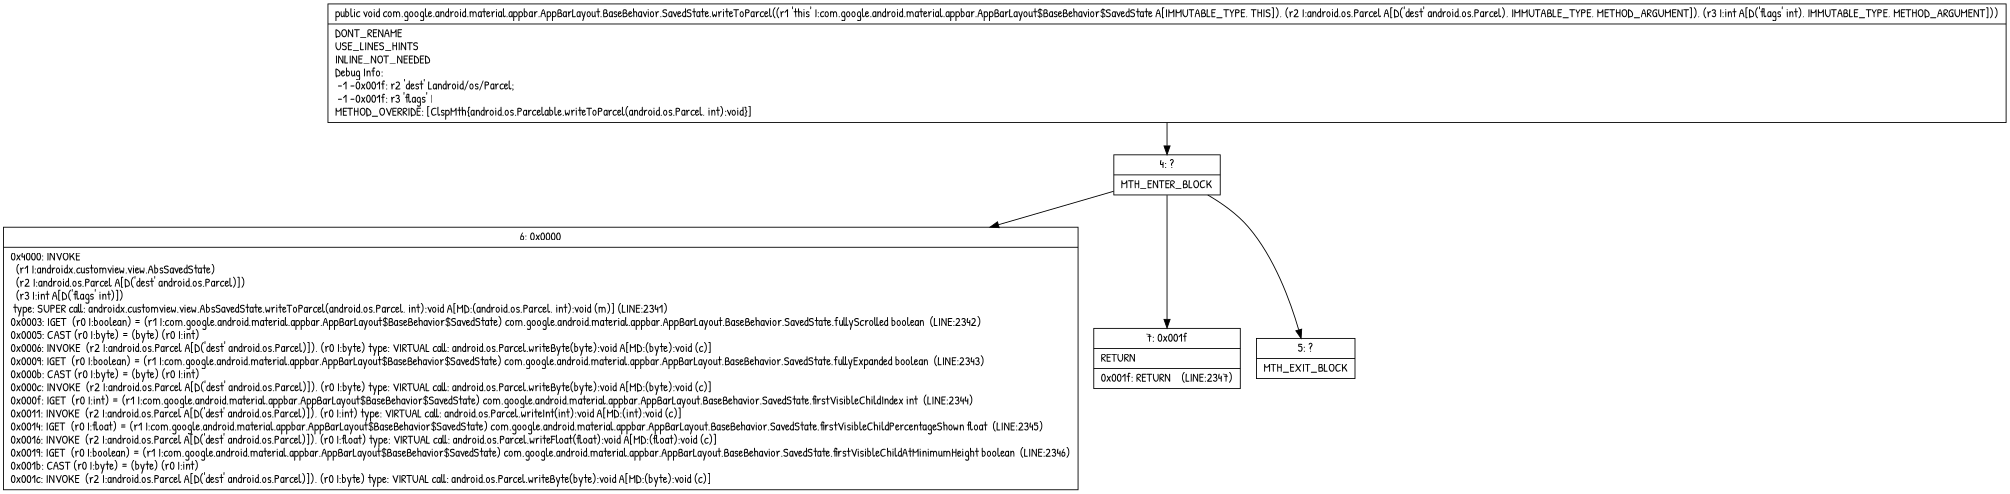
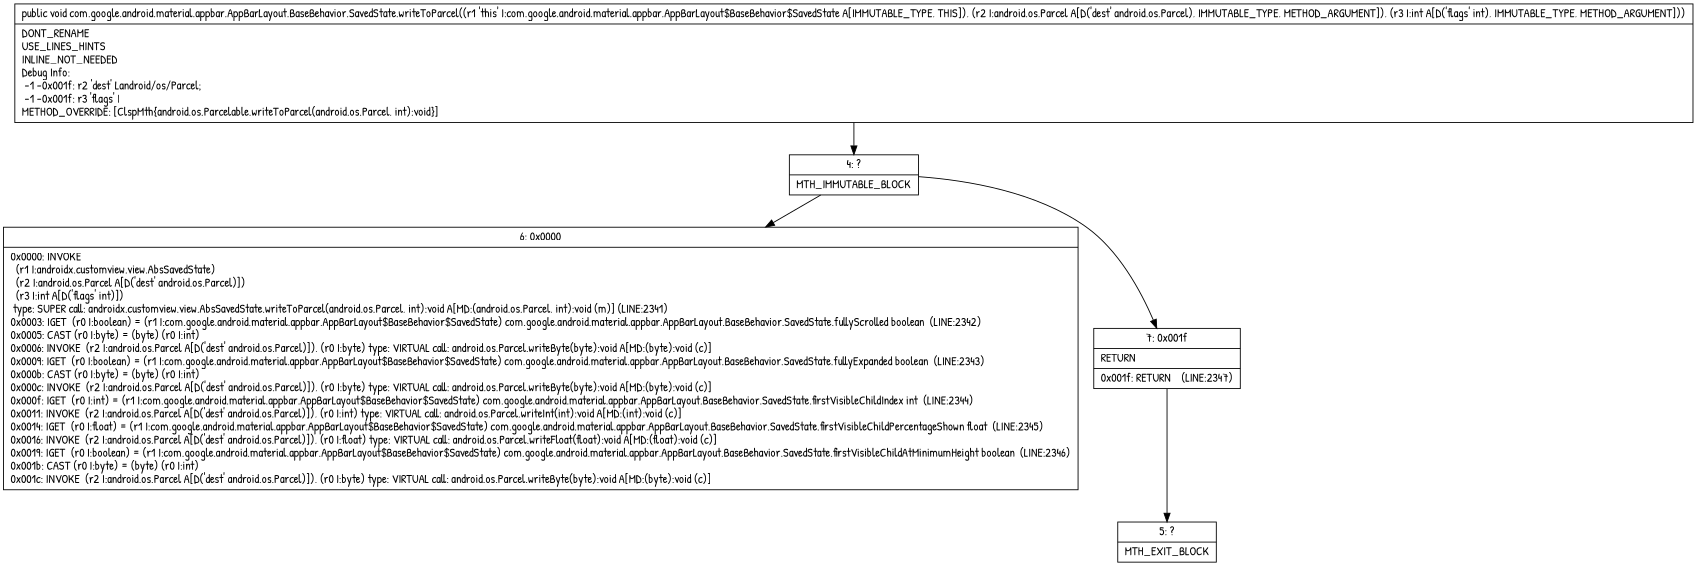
(1167, 184) -> (854, 184)
(1267, 253) -> (1167, 451)
(48, 257) -> (49, 257)
